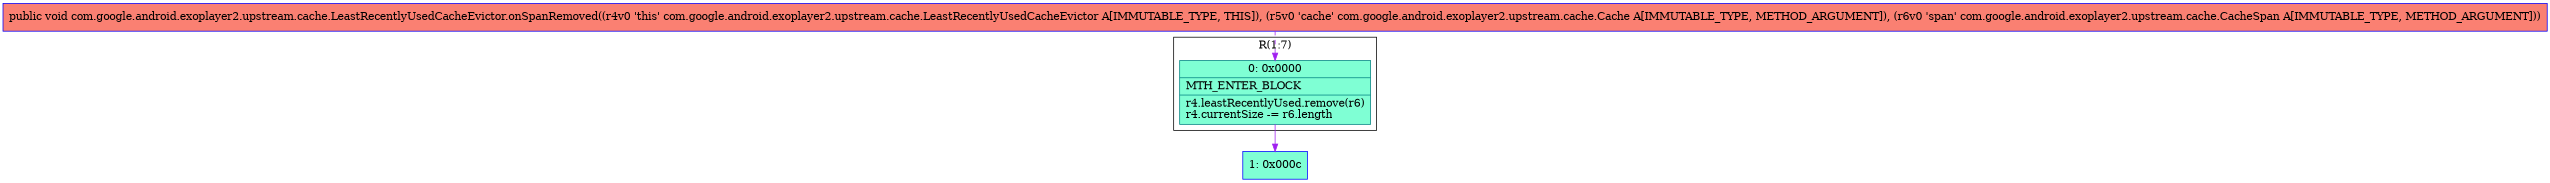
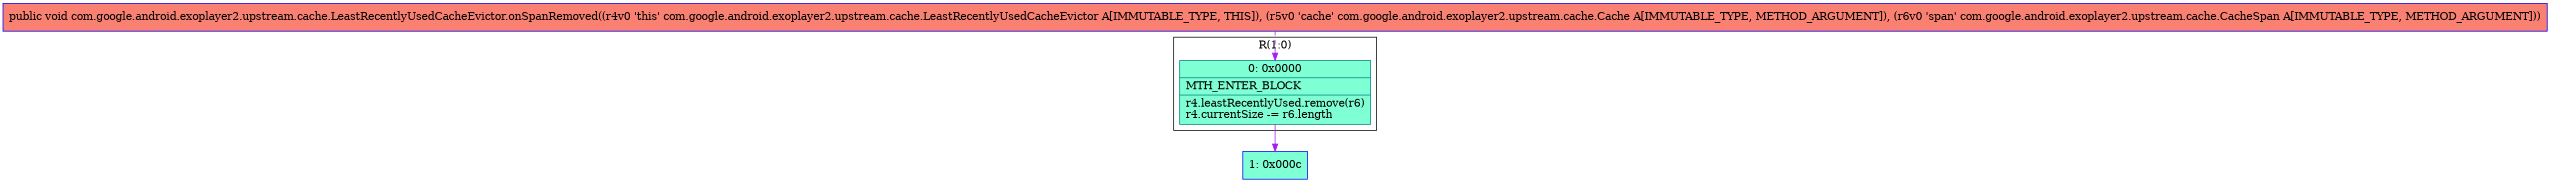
(1275, 46) -> (1275, 46)
